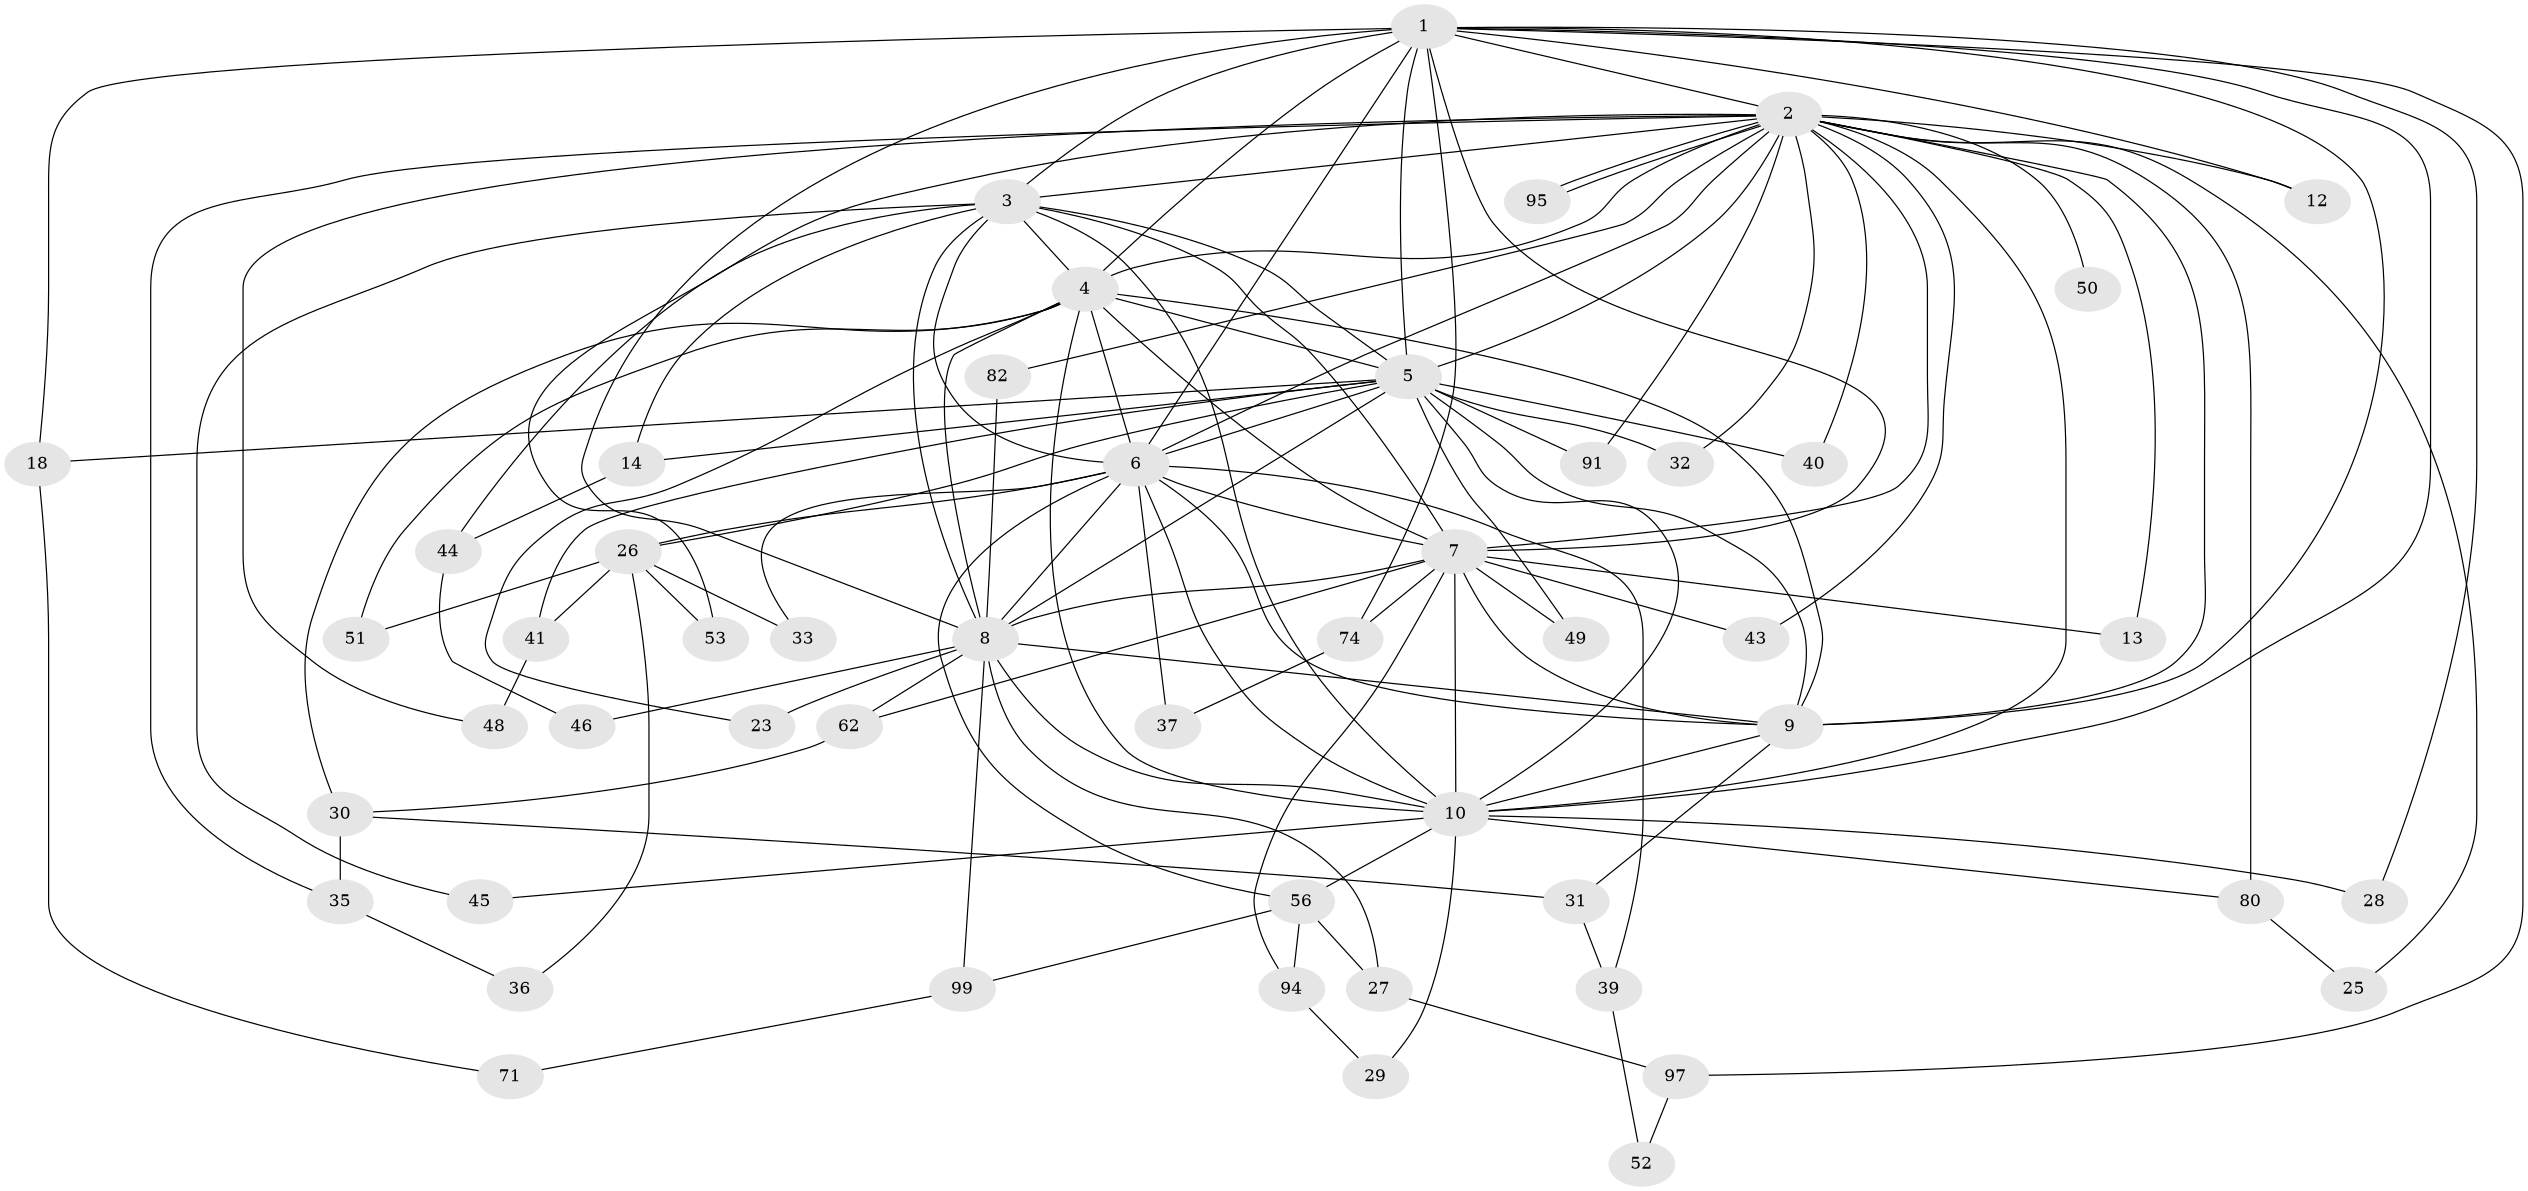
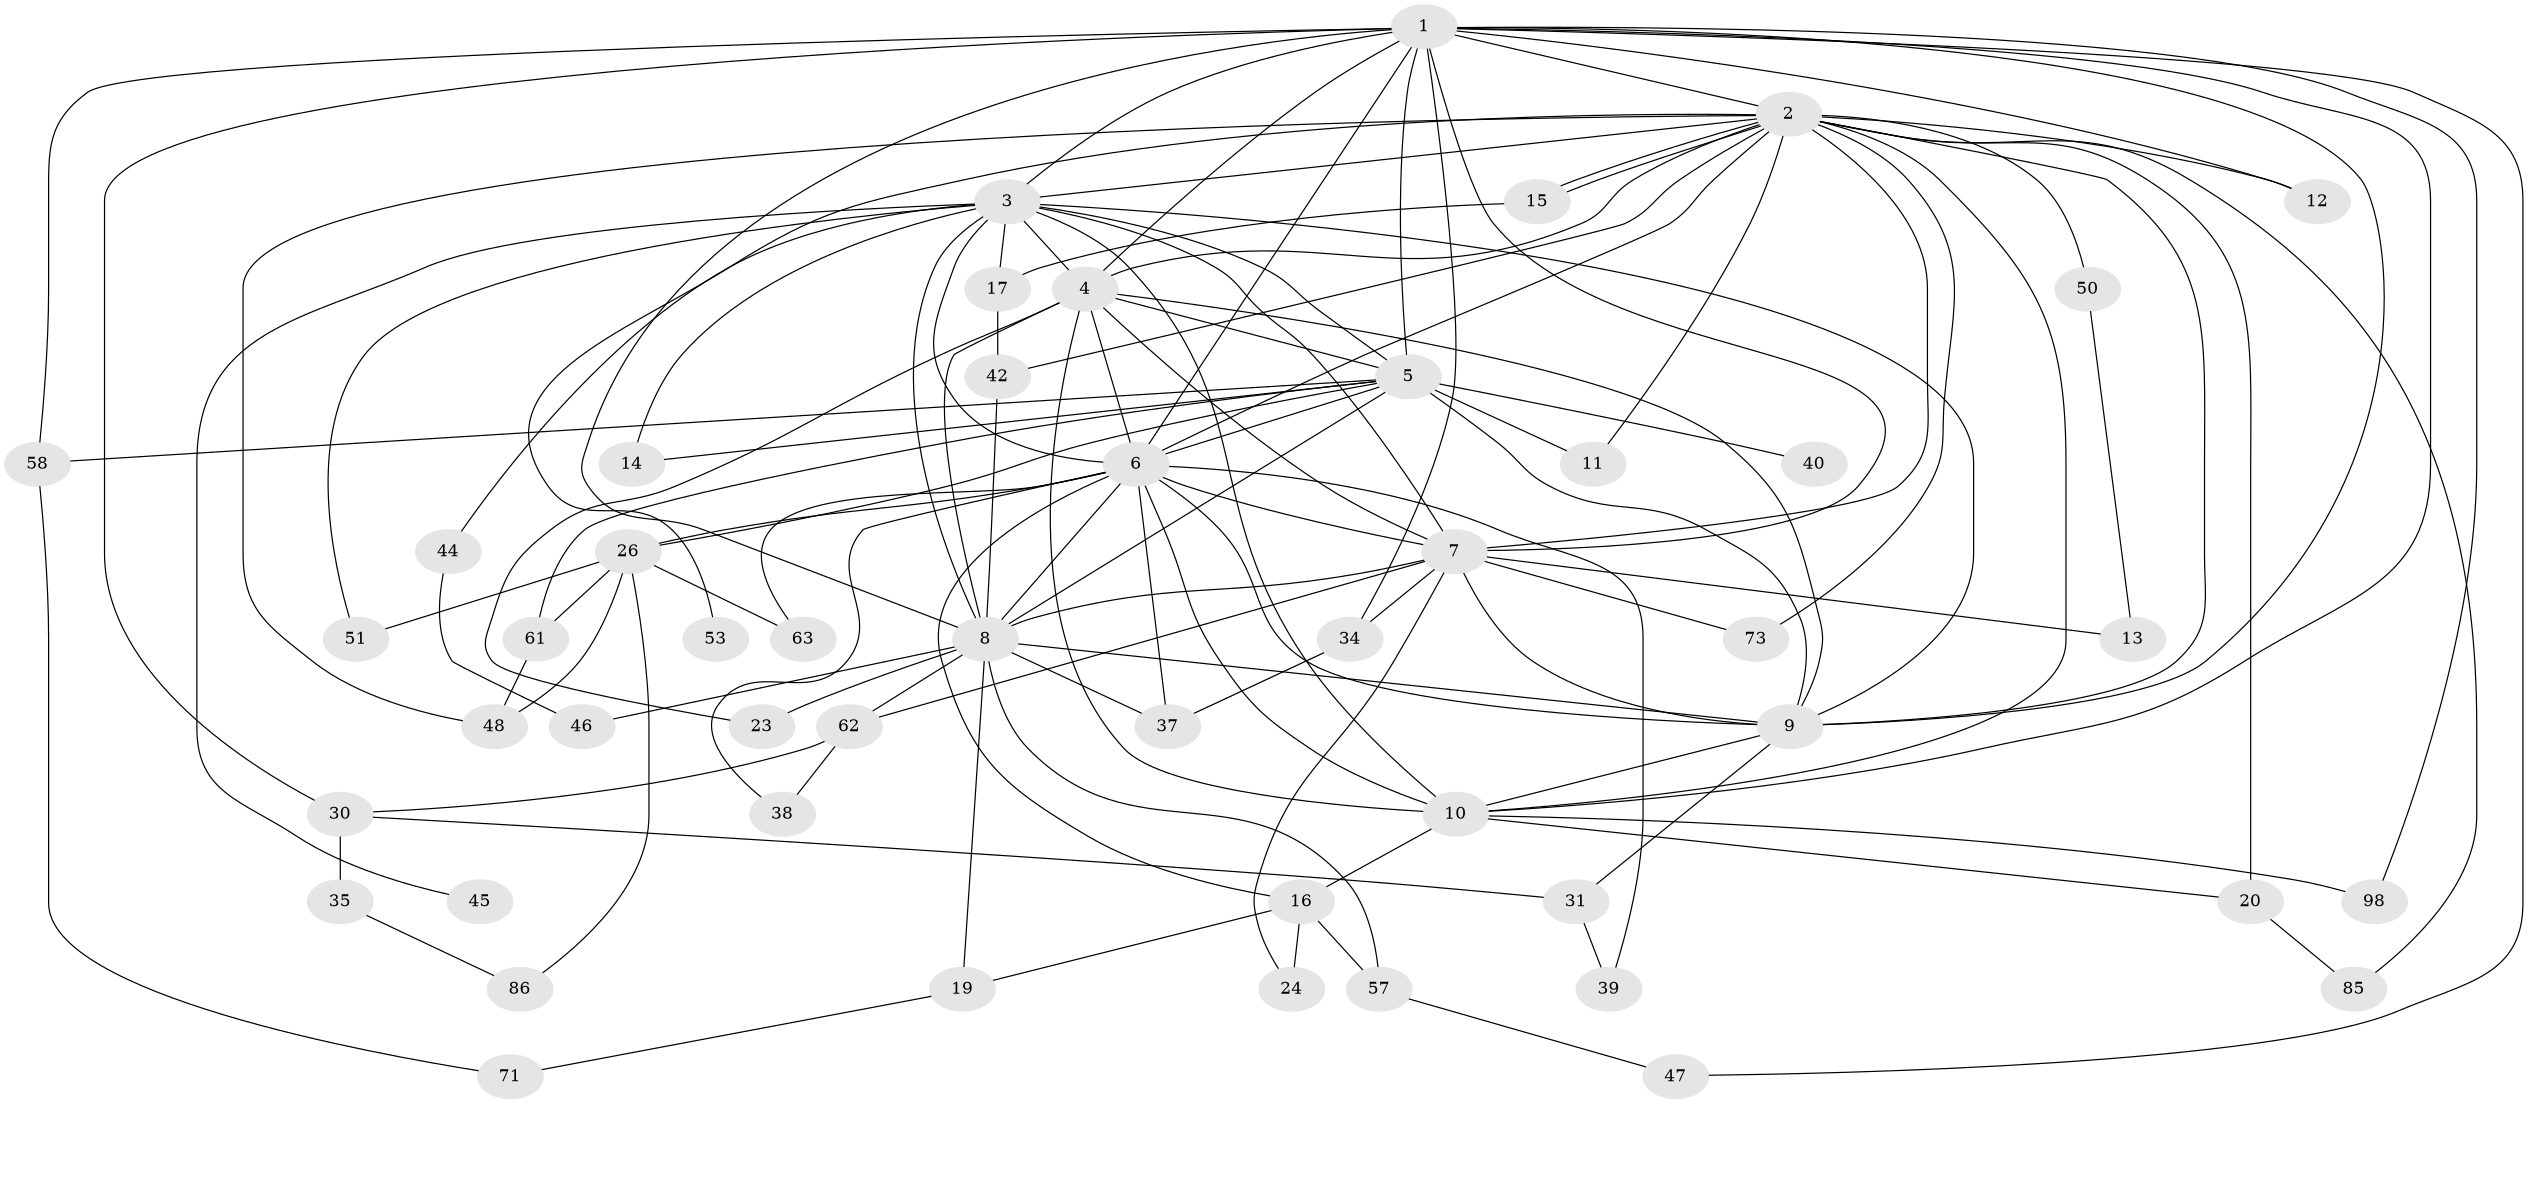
(586, 154) -> none
(1537, 202) -> (1537, 202)
(2129, 261) -> (2110, 464)
(1631, 281) -> none
(1866, 281) -> none
none -> (998, 289)
none -> (1700, 292)
(660, 363) -> (527, 276)
(537, 366) -> (391, 99)
(998, 377) -> (998, 377)
(38, 464) -> (38, 464)
(1593, 464) -> (1593, 464)
(1681, 464) -> none
(540, 508) -> none
(1674, 561) -> none
(672, 595) -> (585, 654)
(536, 639) -> (536, 639)
(803, 639) -> (803, 639)
(1350, 639) -> (1350, 639)
(1576, 639) -> none
(1756, 639) -> (1756, 639)
(1455, 677) -> none
(1155, 777) -> (1074, 681)
none -> (783, 814)
(945, 860) -> none
(1302, 902) -> (1302, 902)
(2251, 902) -> (2251, 902)
(2375, 902) -> (2375, 902)
(520, 989) -> (520, 989)
(962, 989) -> (962, 989)
(1292, 989) -> (1292, 989)
(1379, 989) -> (1379, 989)
(2354, 989) -> (2354, 989)
(1376, 1077) -> none
(1676, 1077) -> (1676, 1077)
(1642, 1164) -> none
